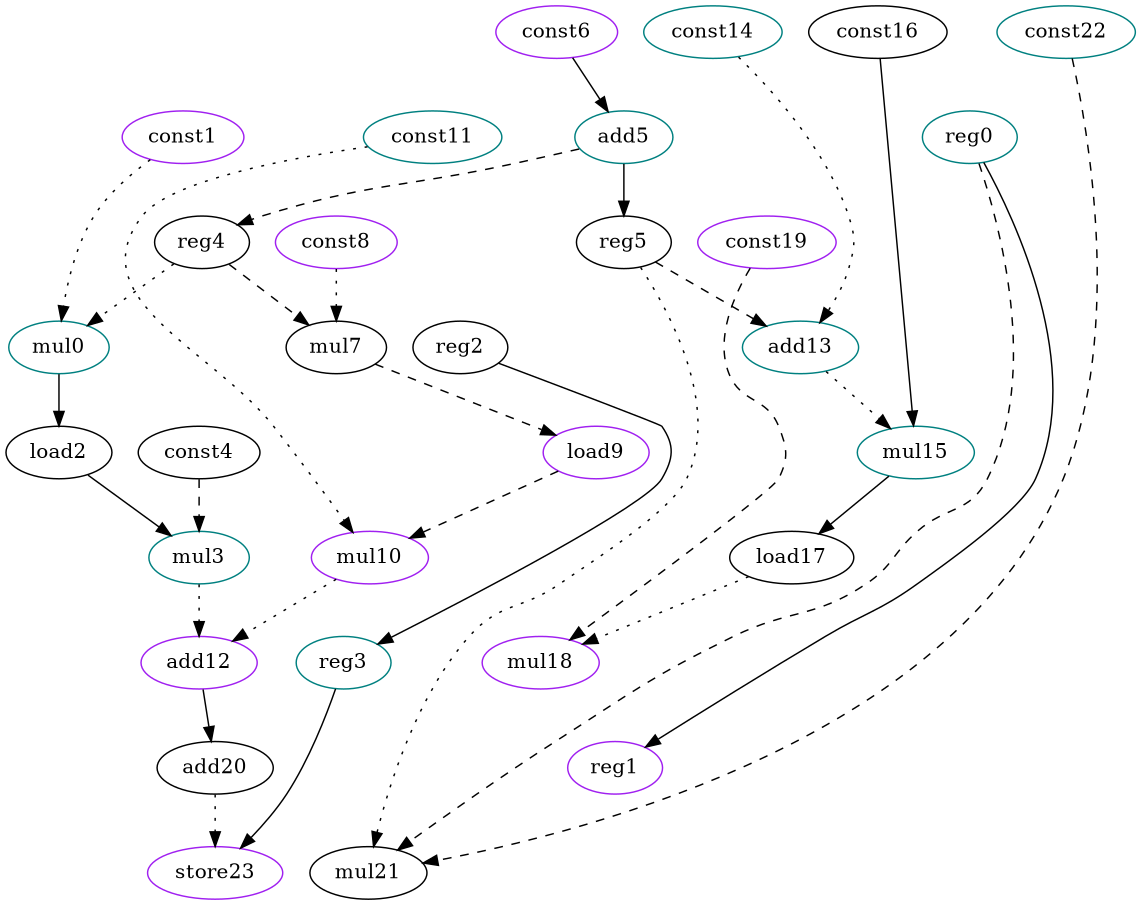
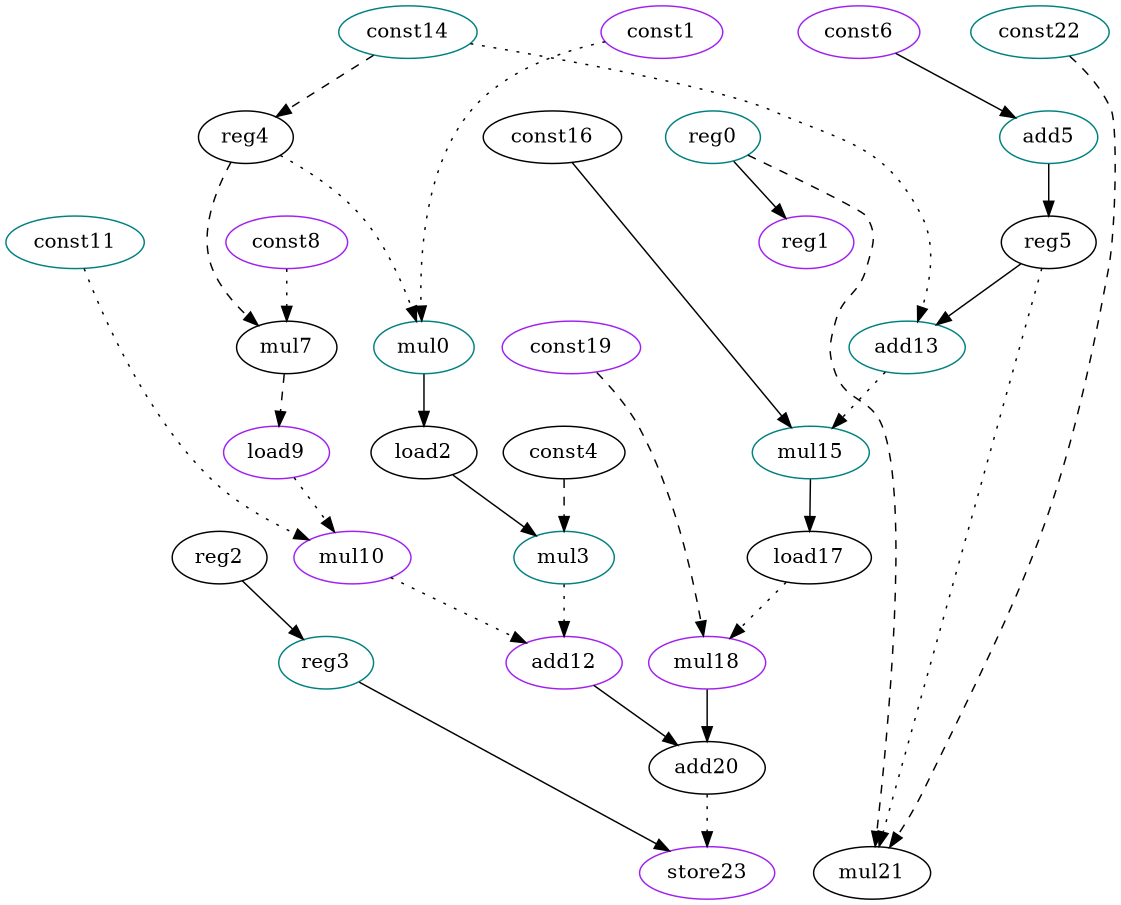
(415, 182) -> (331, 82)
(704, 290) -> (985, 290)
(491, 502) -> (310, 499)
none -> (707, 708)
